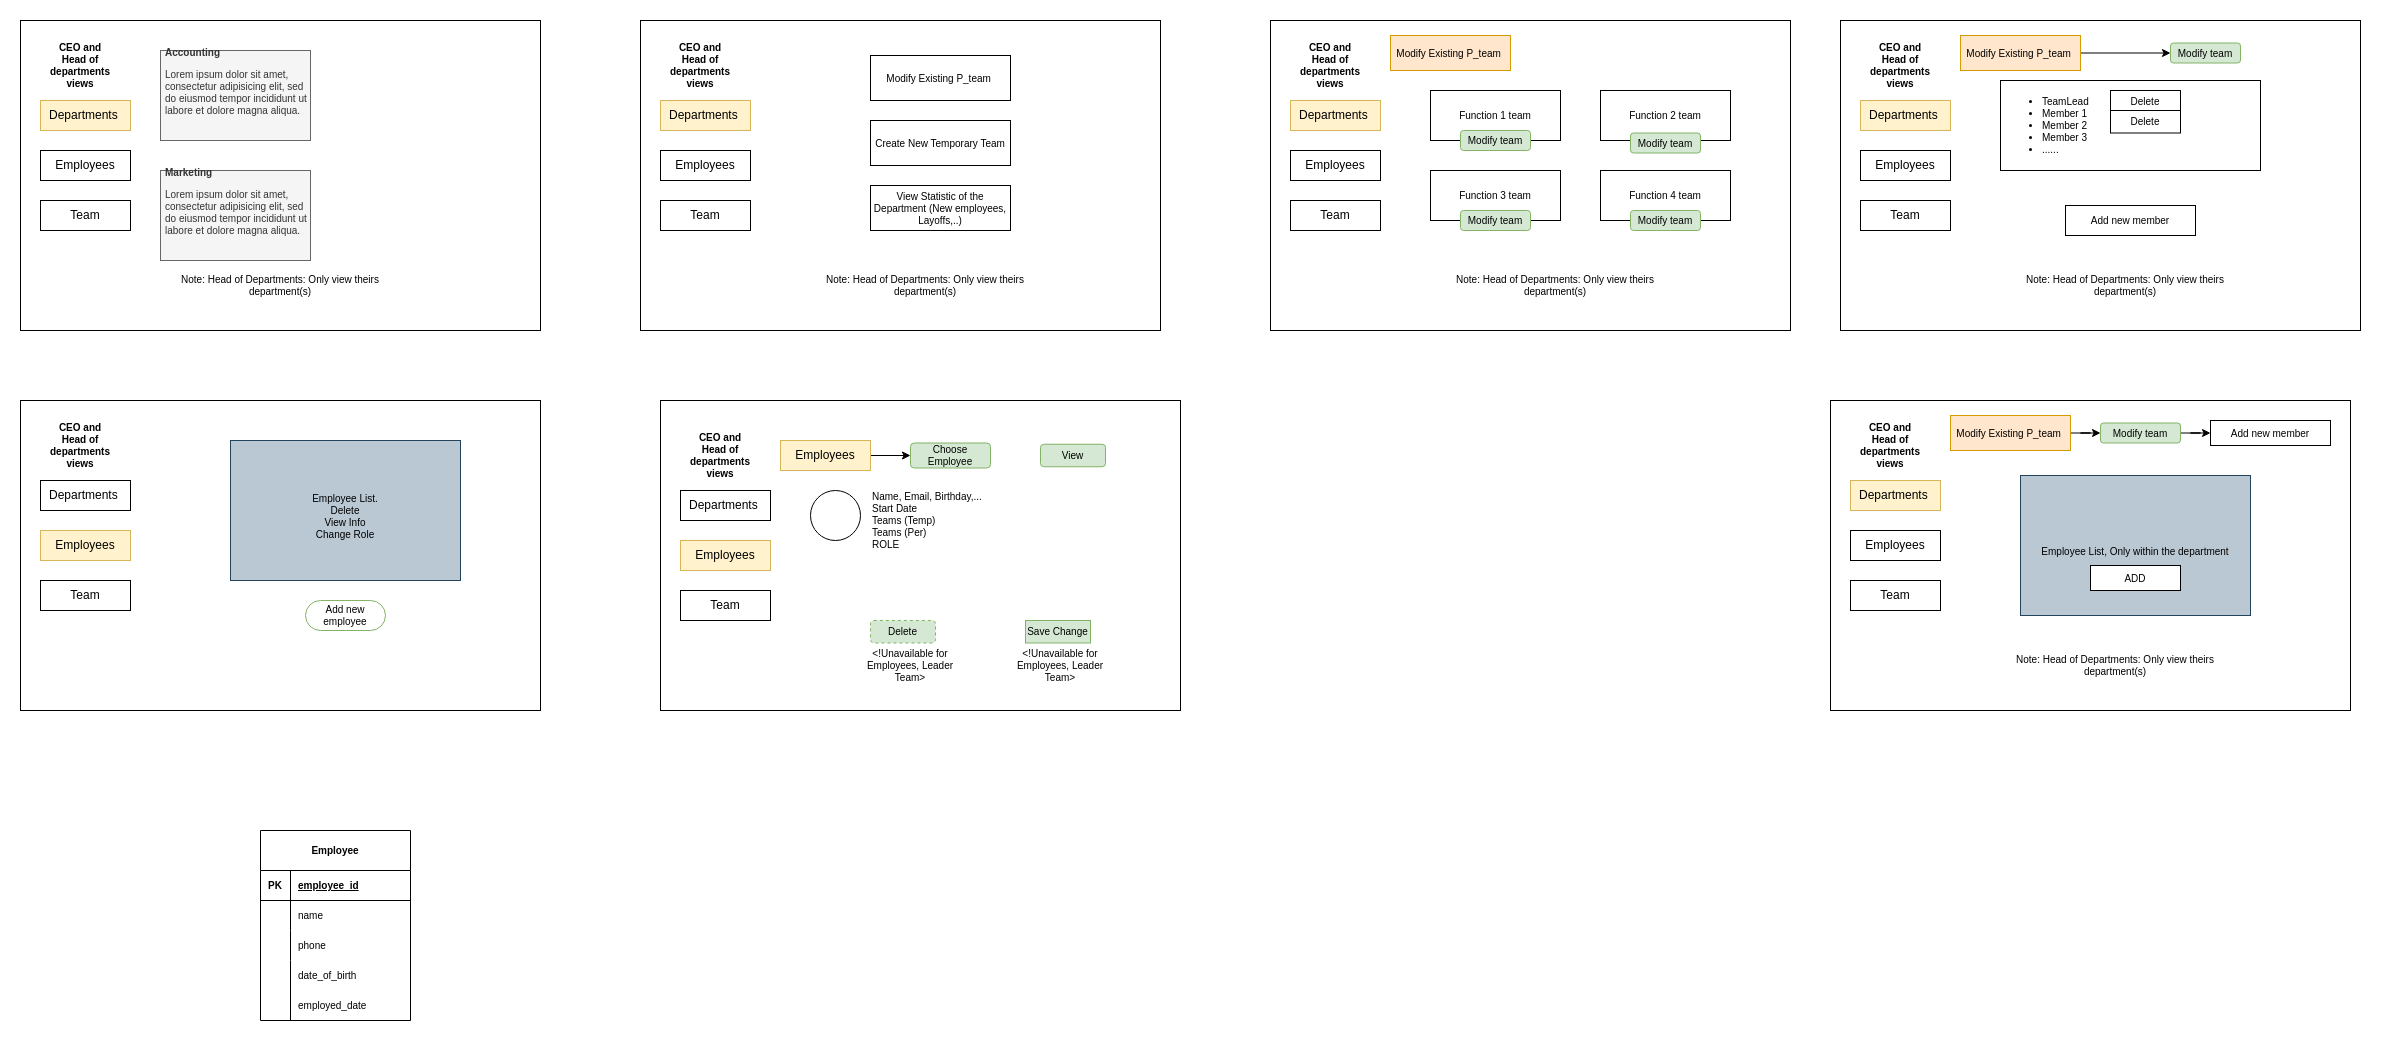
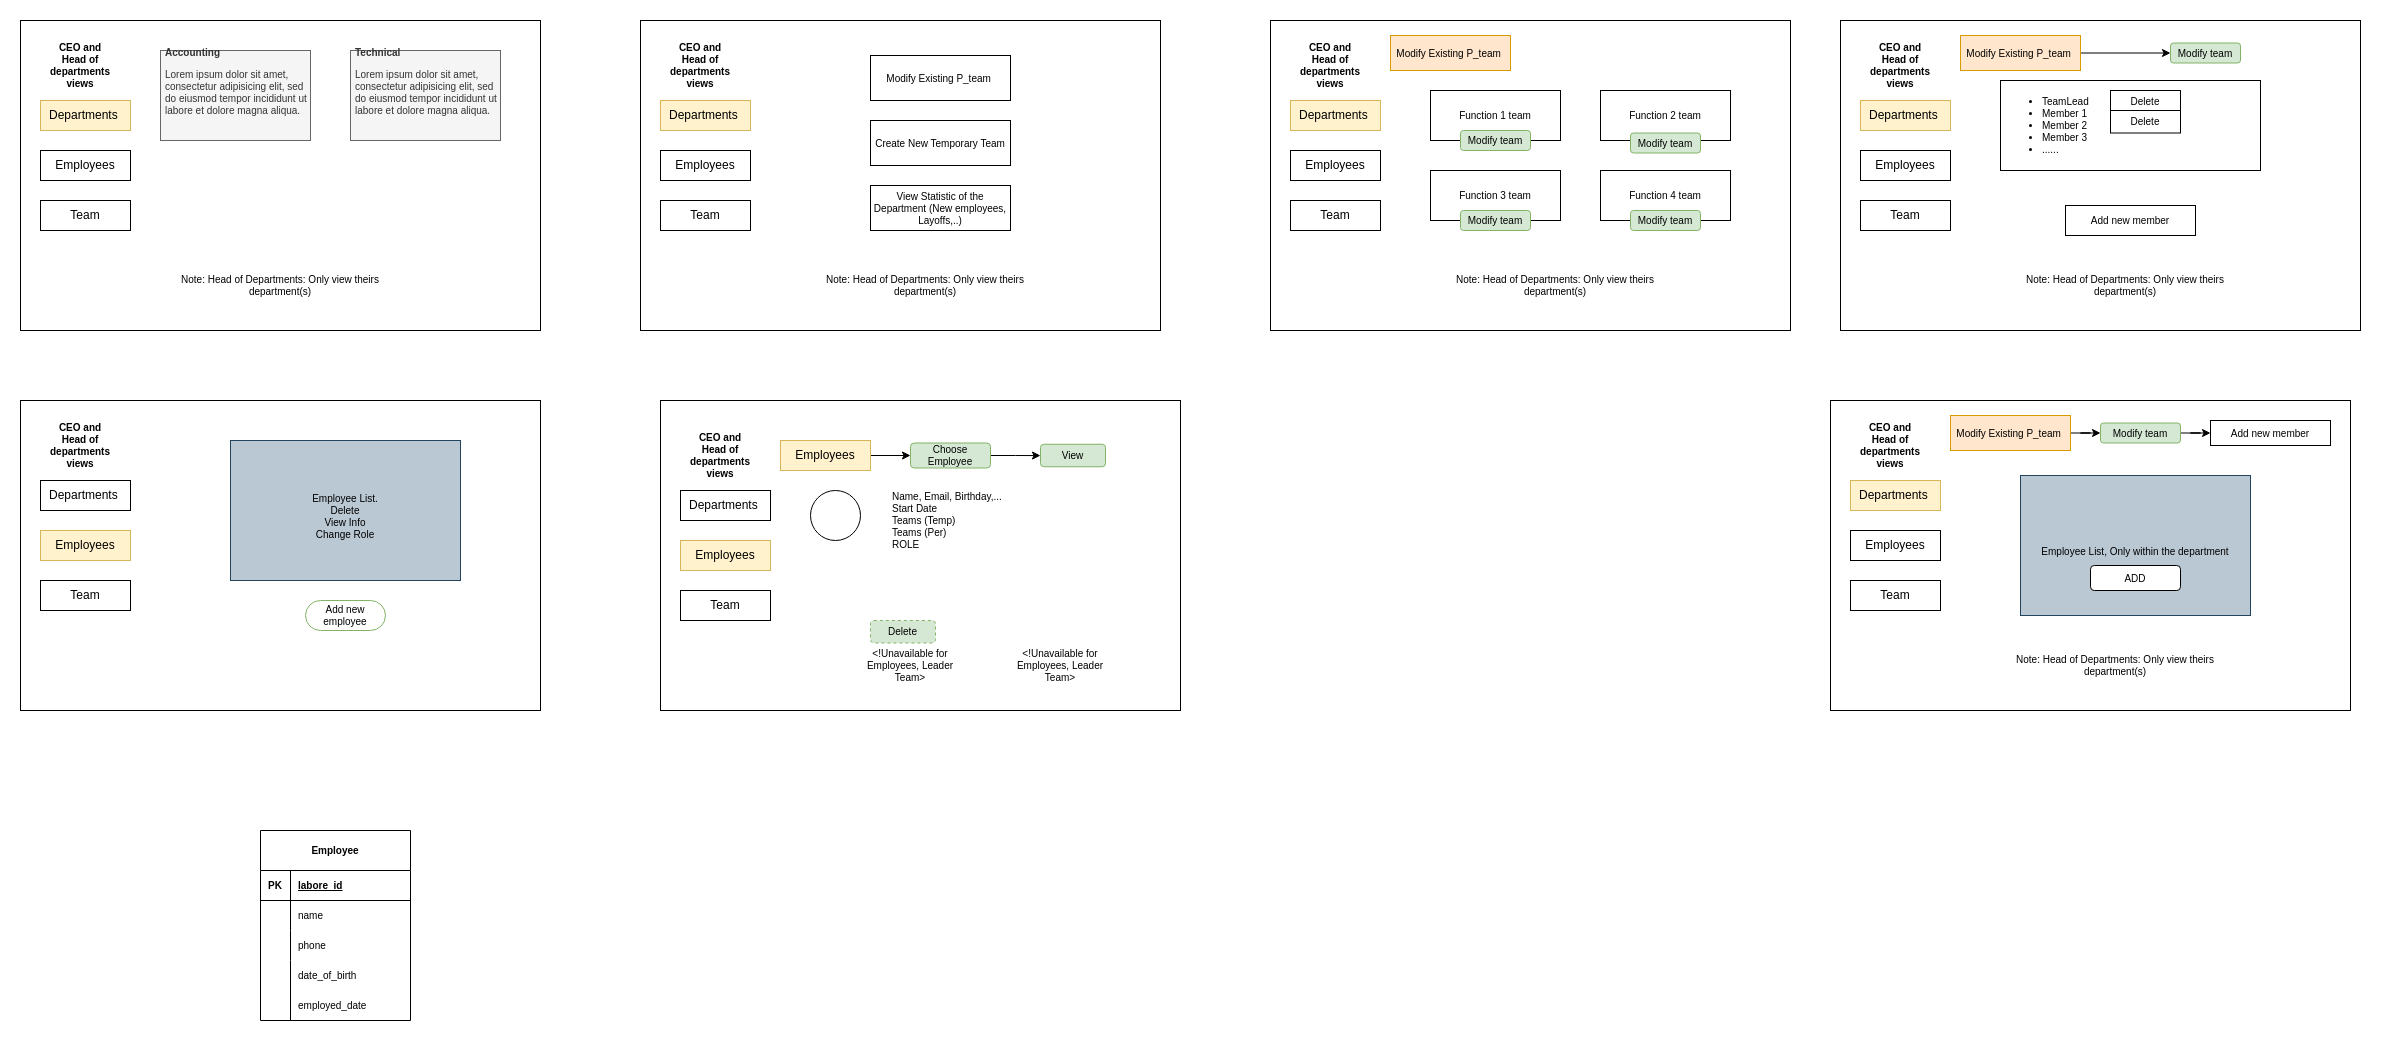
none -> (426, 96)
(236, 216) -> none
none -> (1012, 456)
(971, 521) -> (991, 521)
(2136, 578) -> (2136, 578)
(1058, 632) -> none
(326, 886) -> (321, 886)
